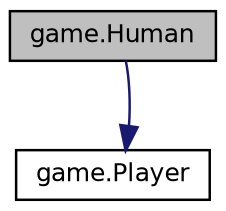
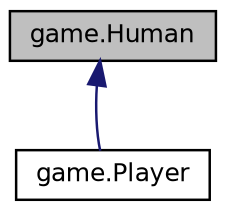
(129, 93) -> (96, 118)
